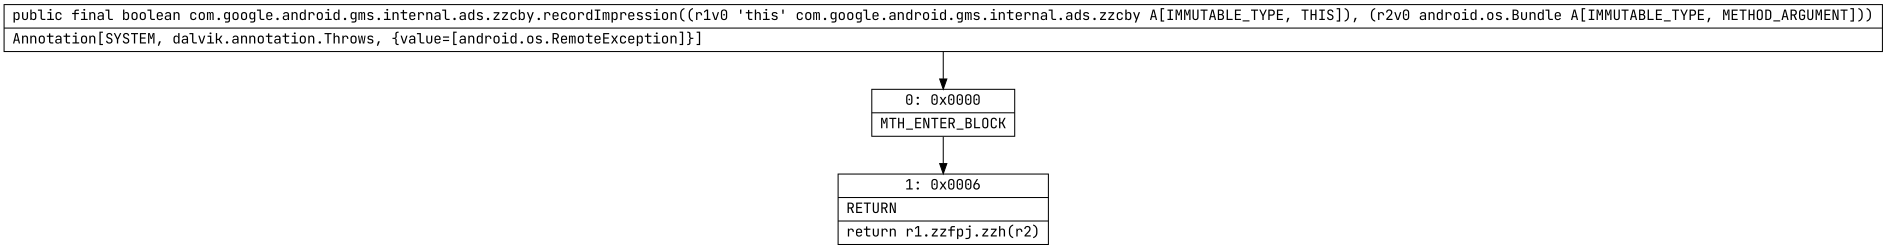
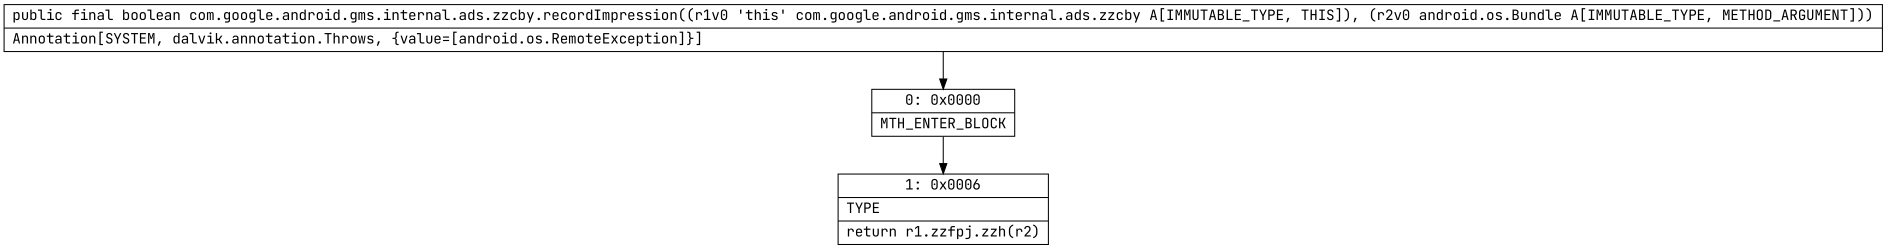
(872, 209) -> (864, 209)
